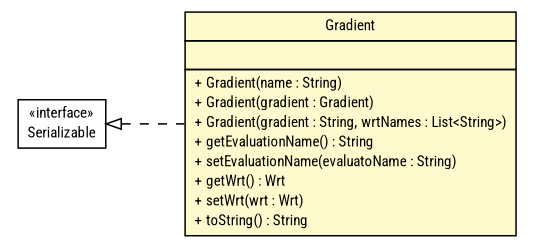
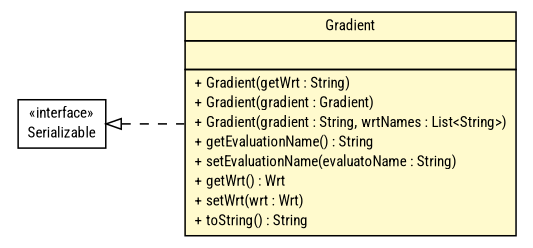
(269, 83) -> (273, 83)
